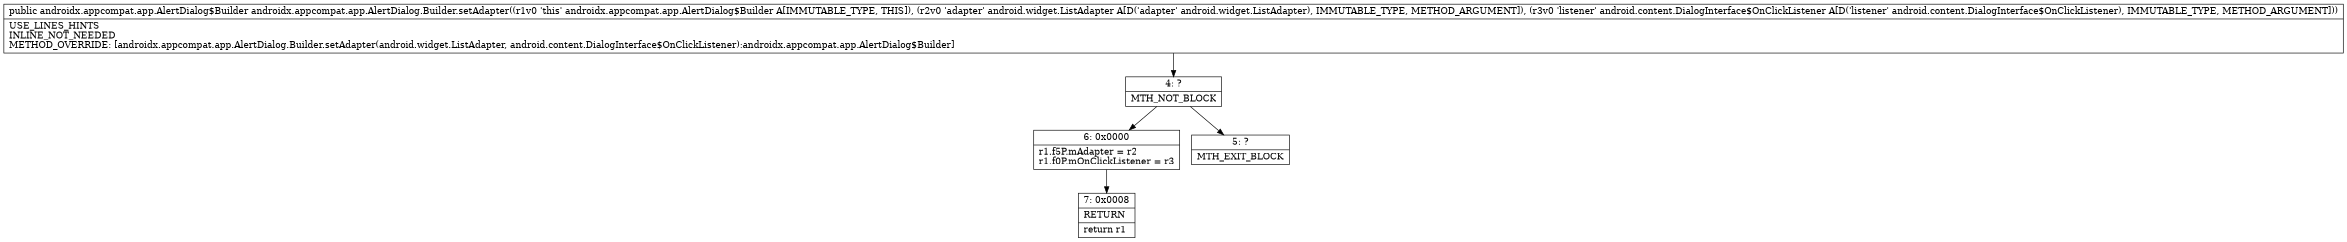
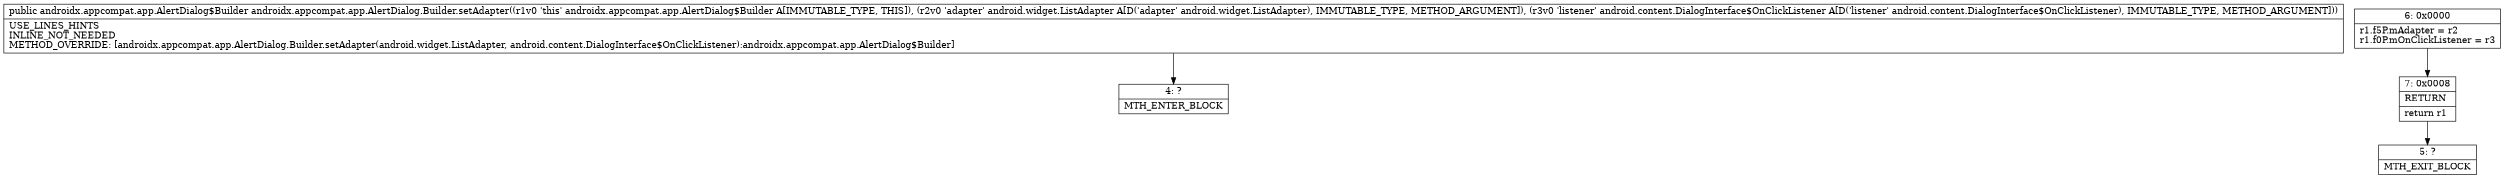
(1174, 99) -> (1174, 106)
(1146, 116) -> none
(1205, 119) -> (2428, 130)
